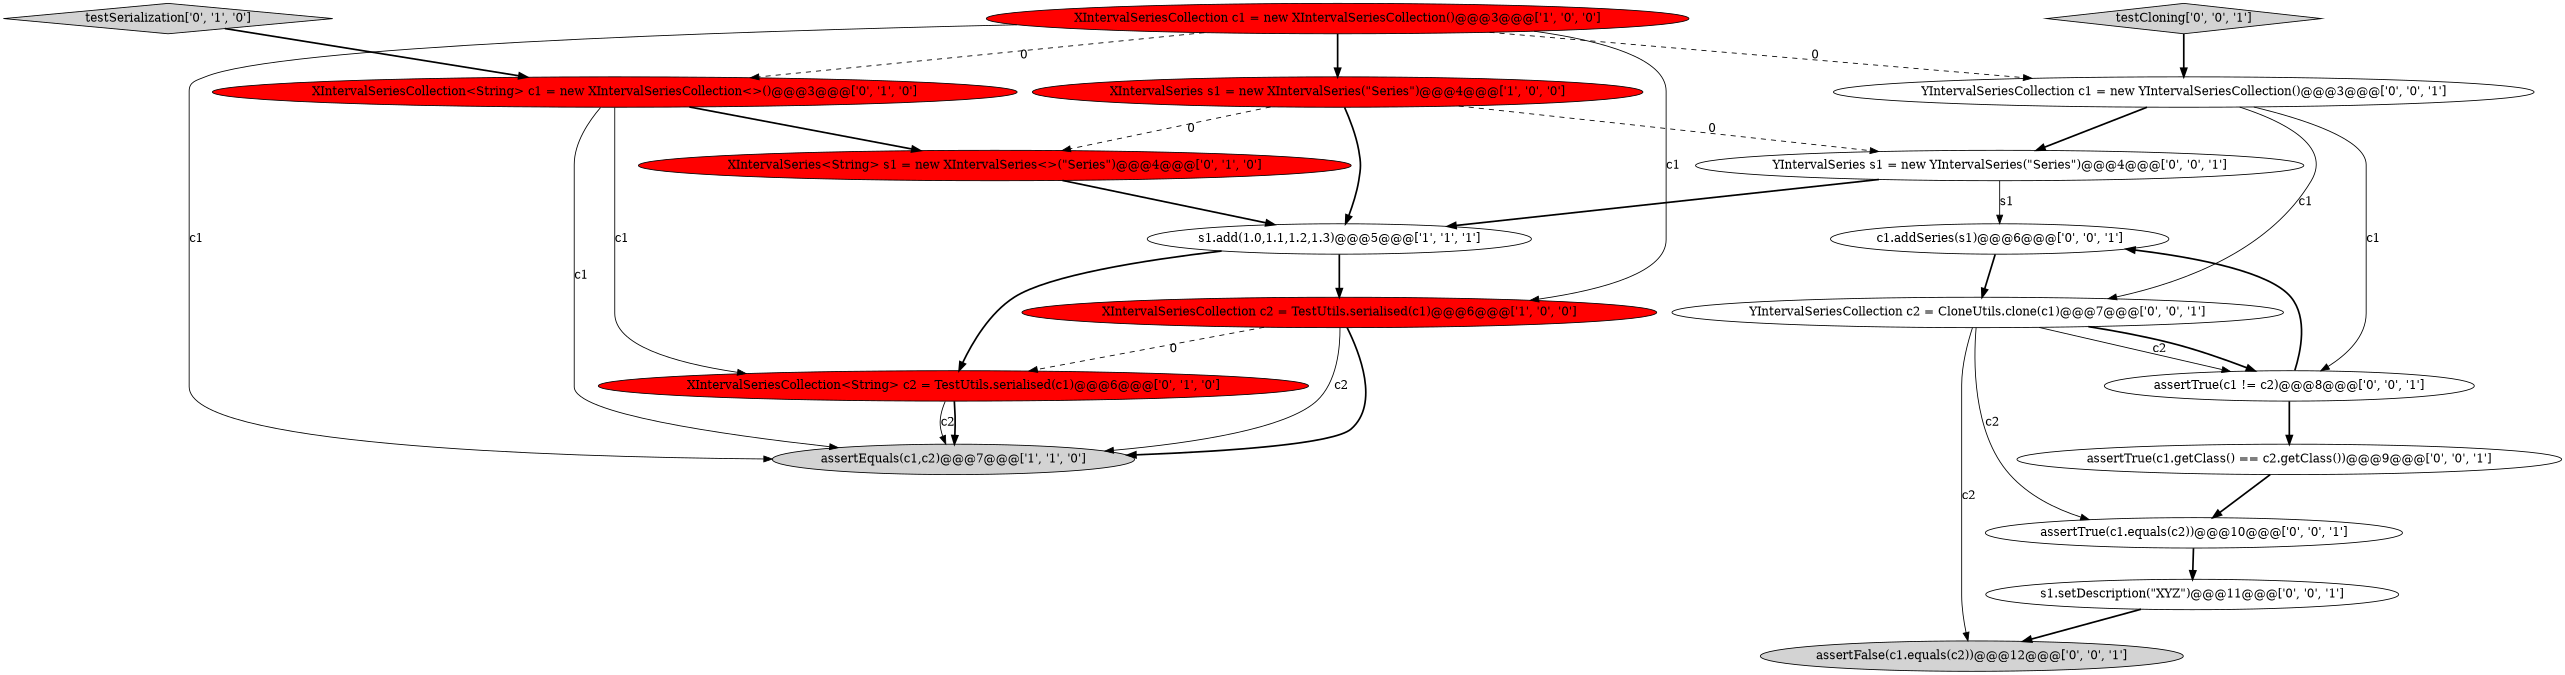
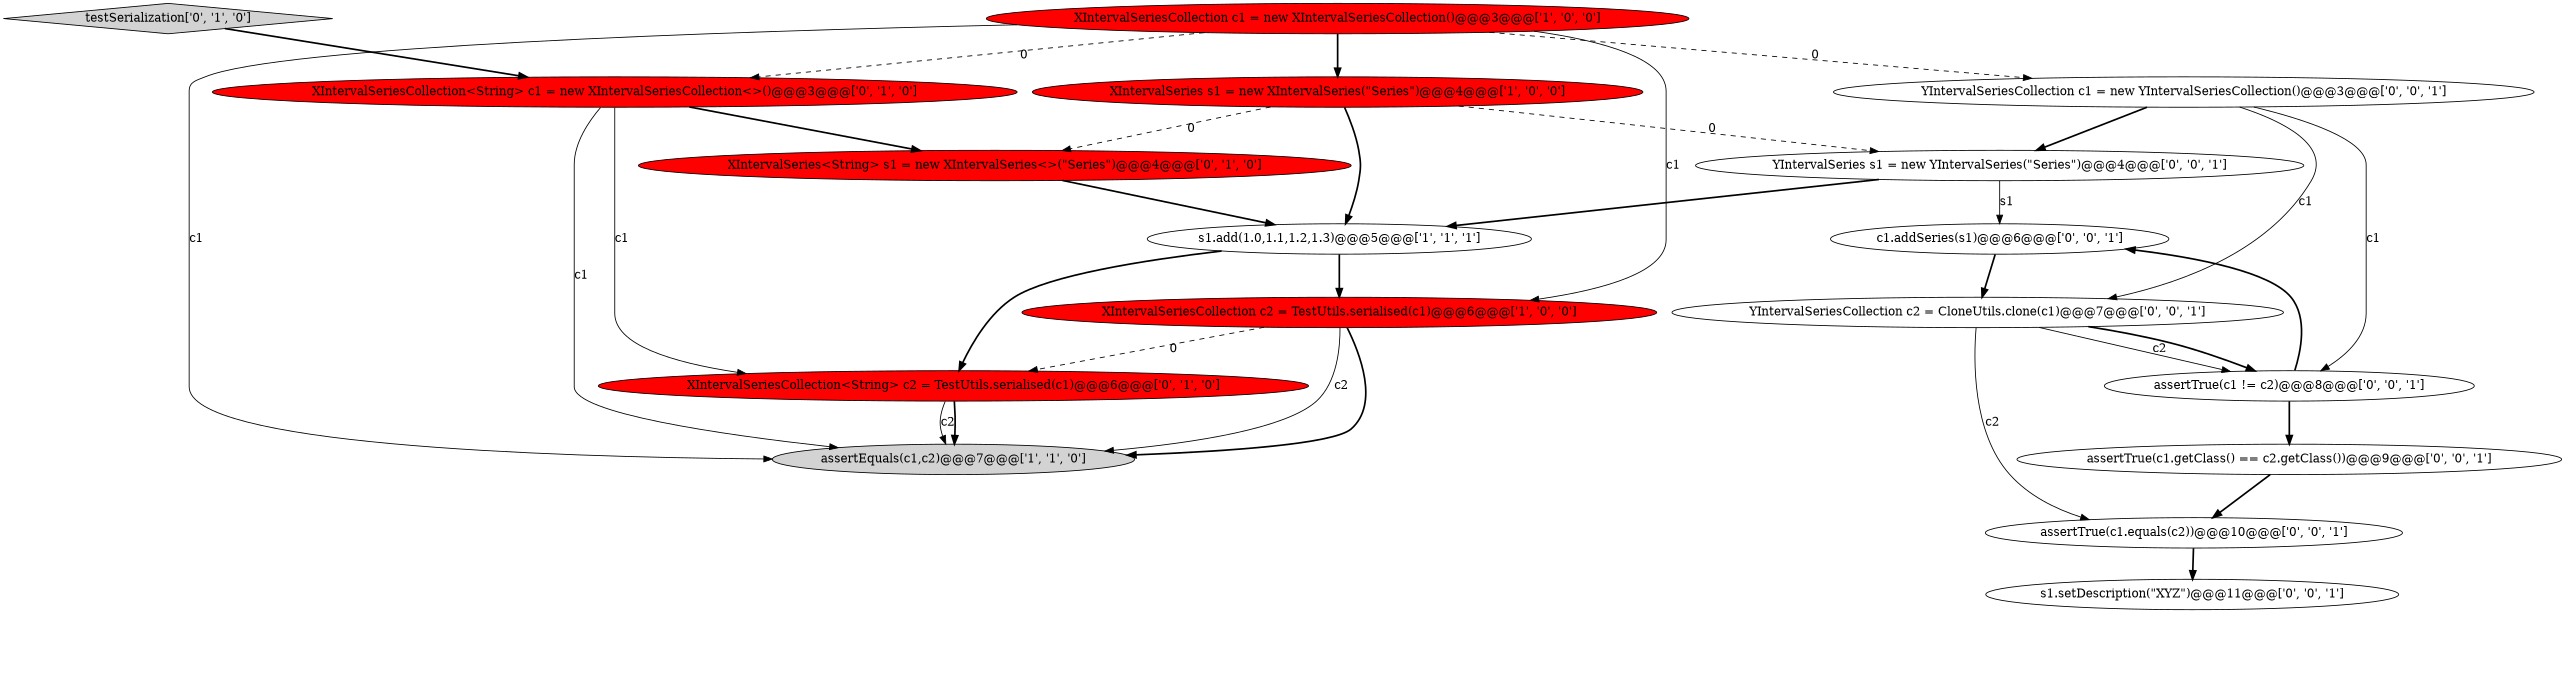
(2184, 19) -> none
(1972, 656) -> none
